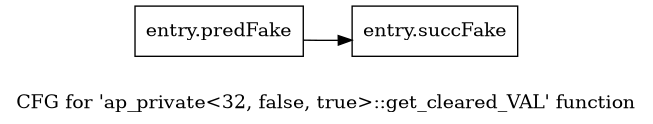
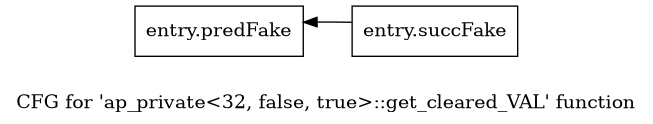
(321, 40) -> (335, 22)
